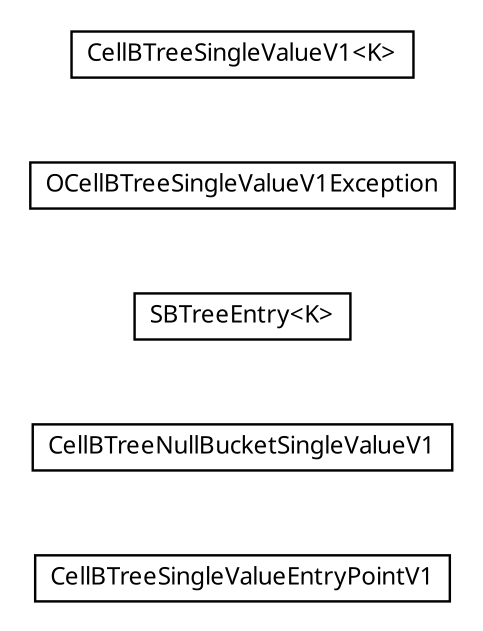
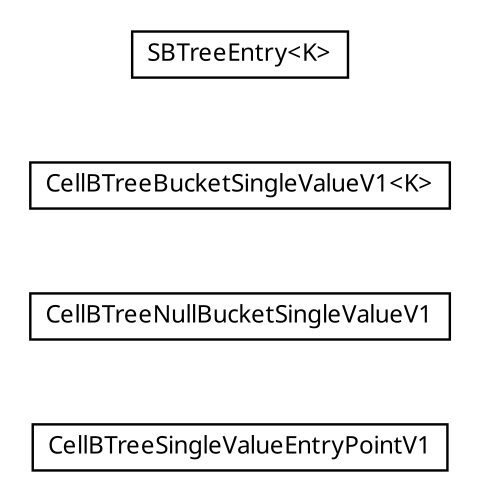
(241, 53) -> none
none -> (239, 184)
(241, 184) -> none
